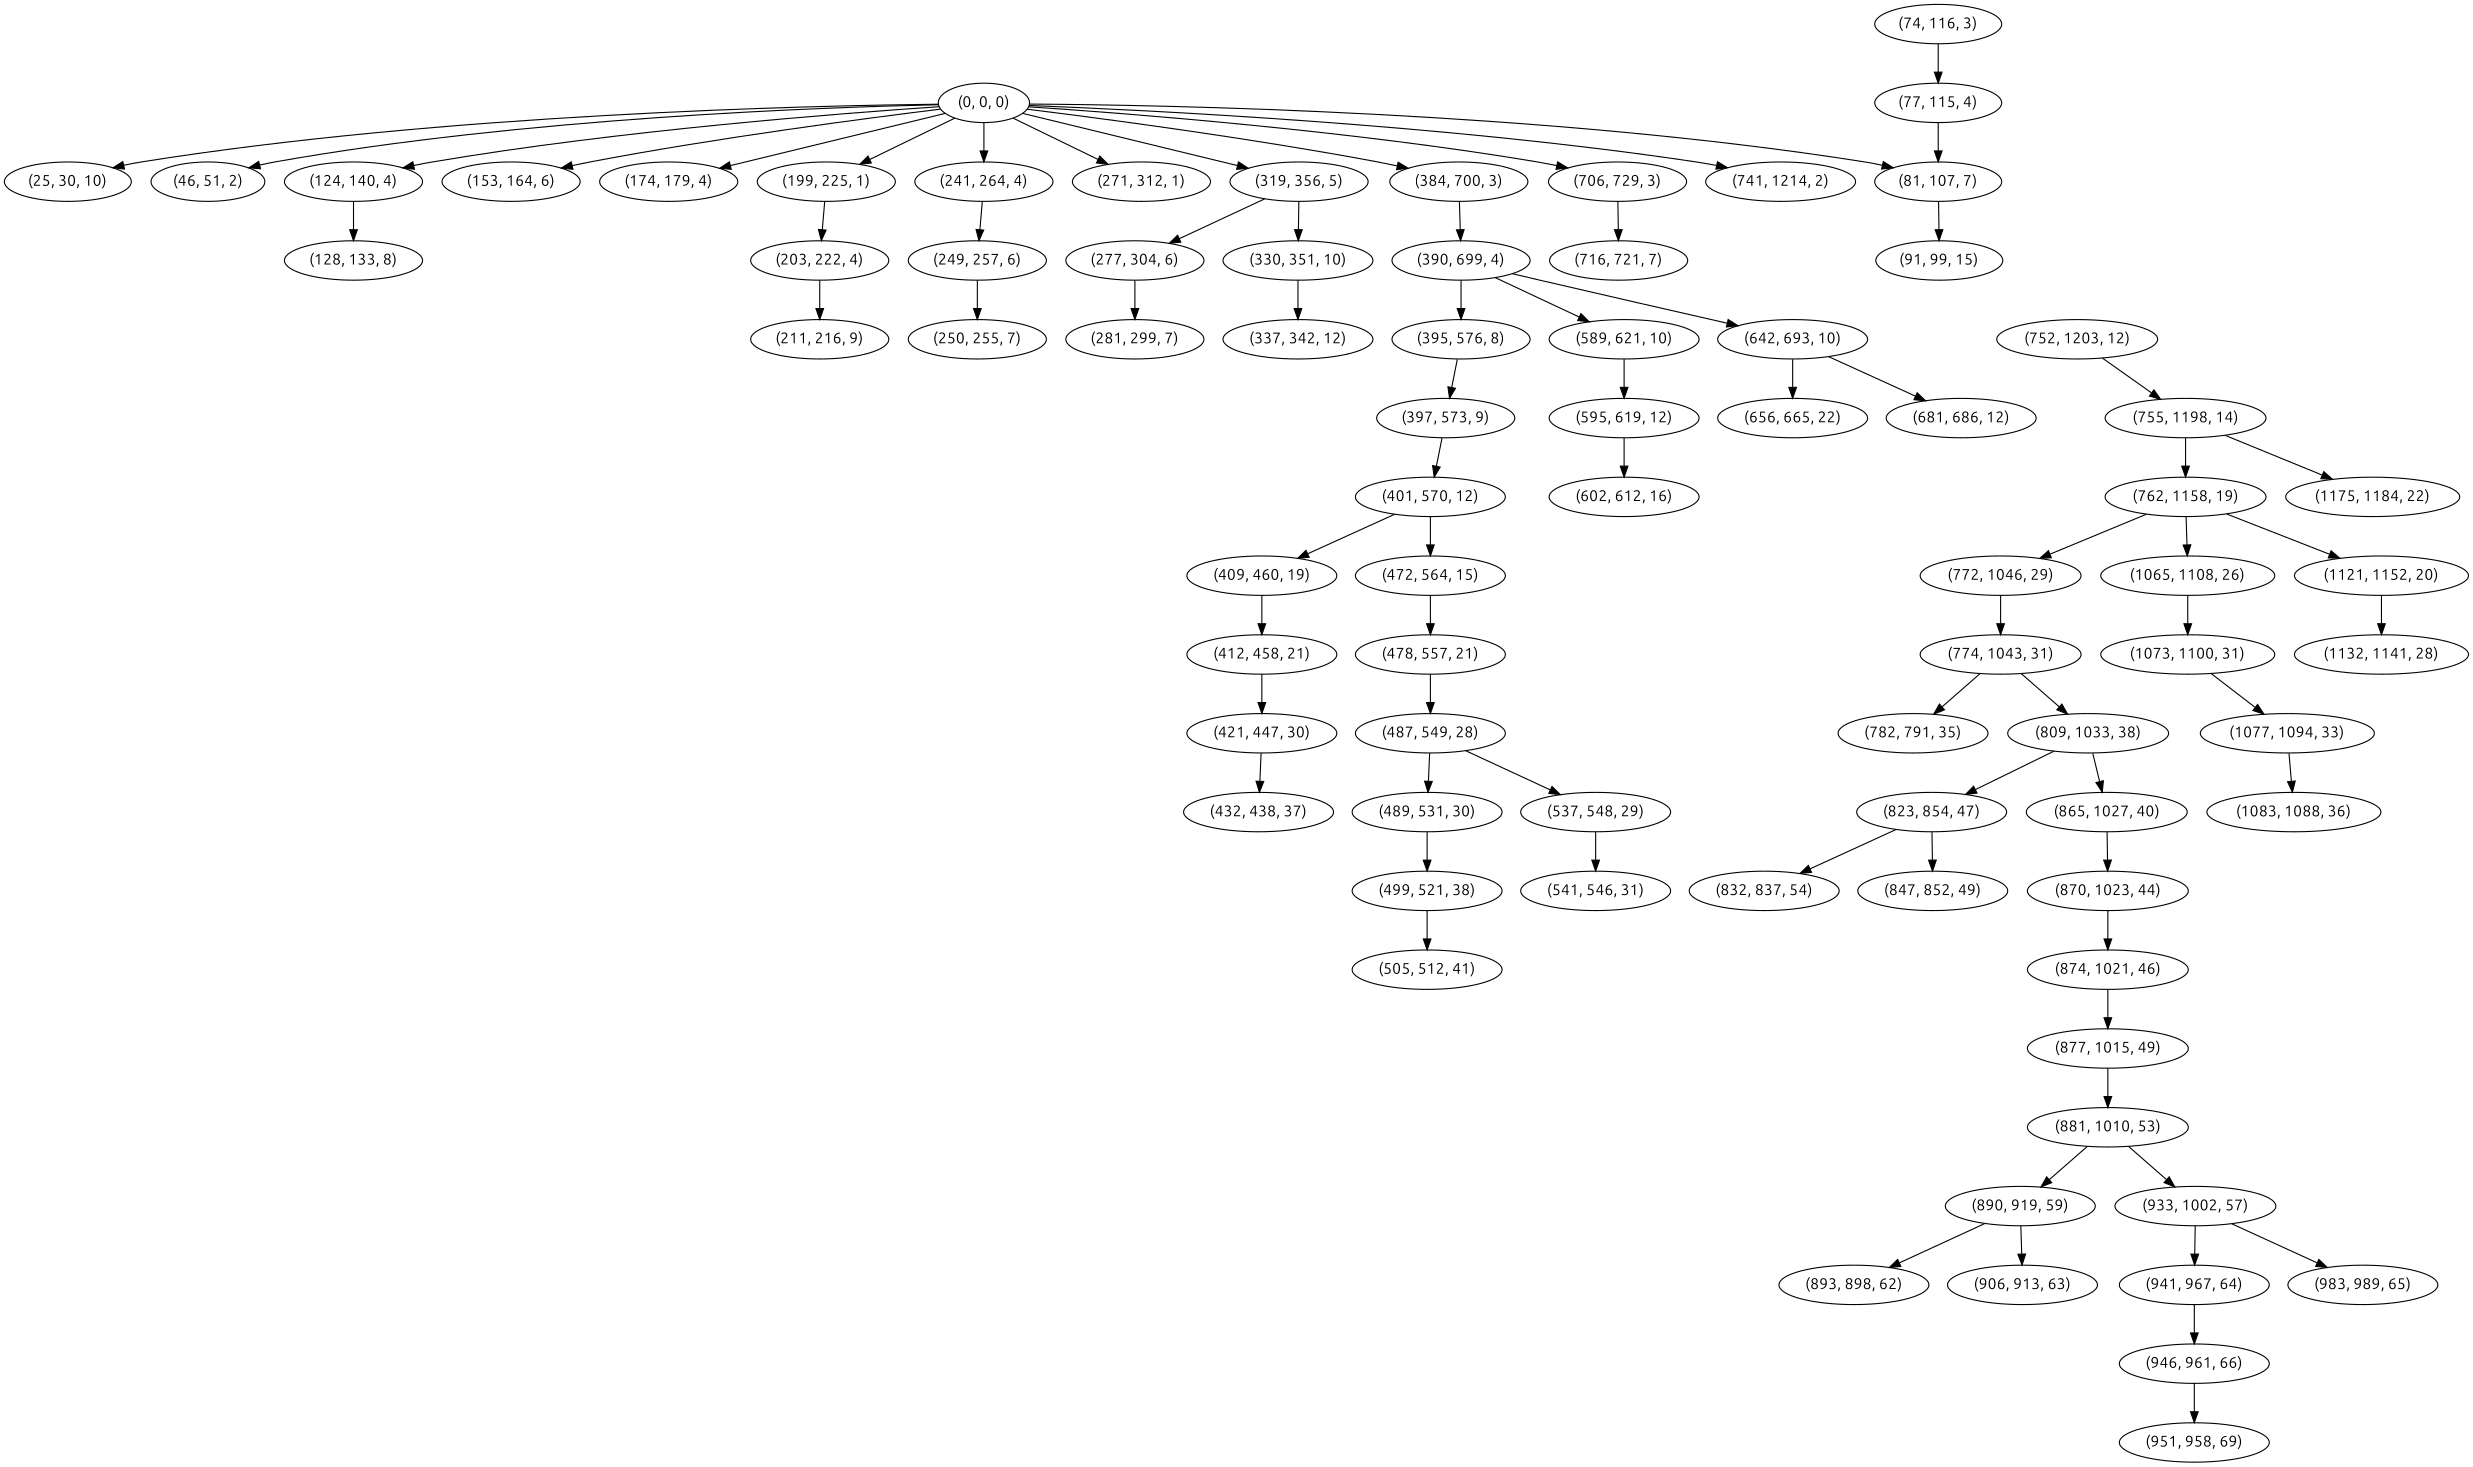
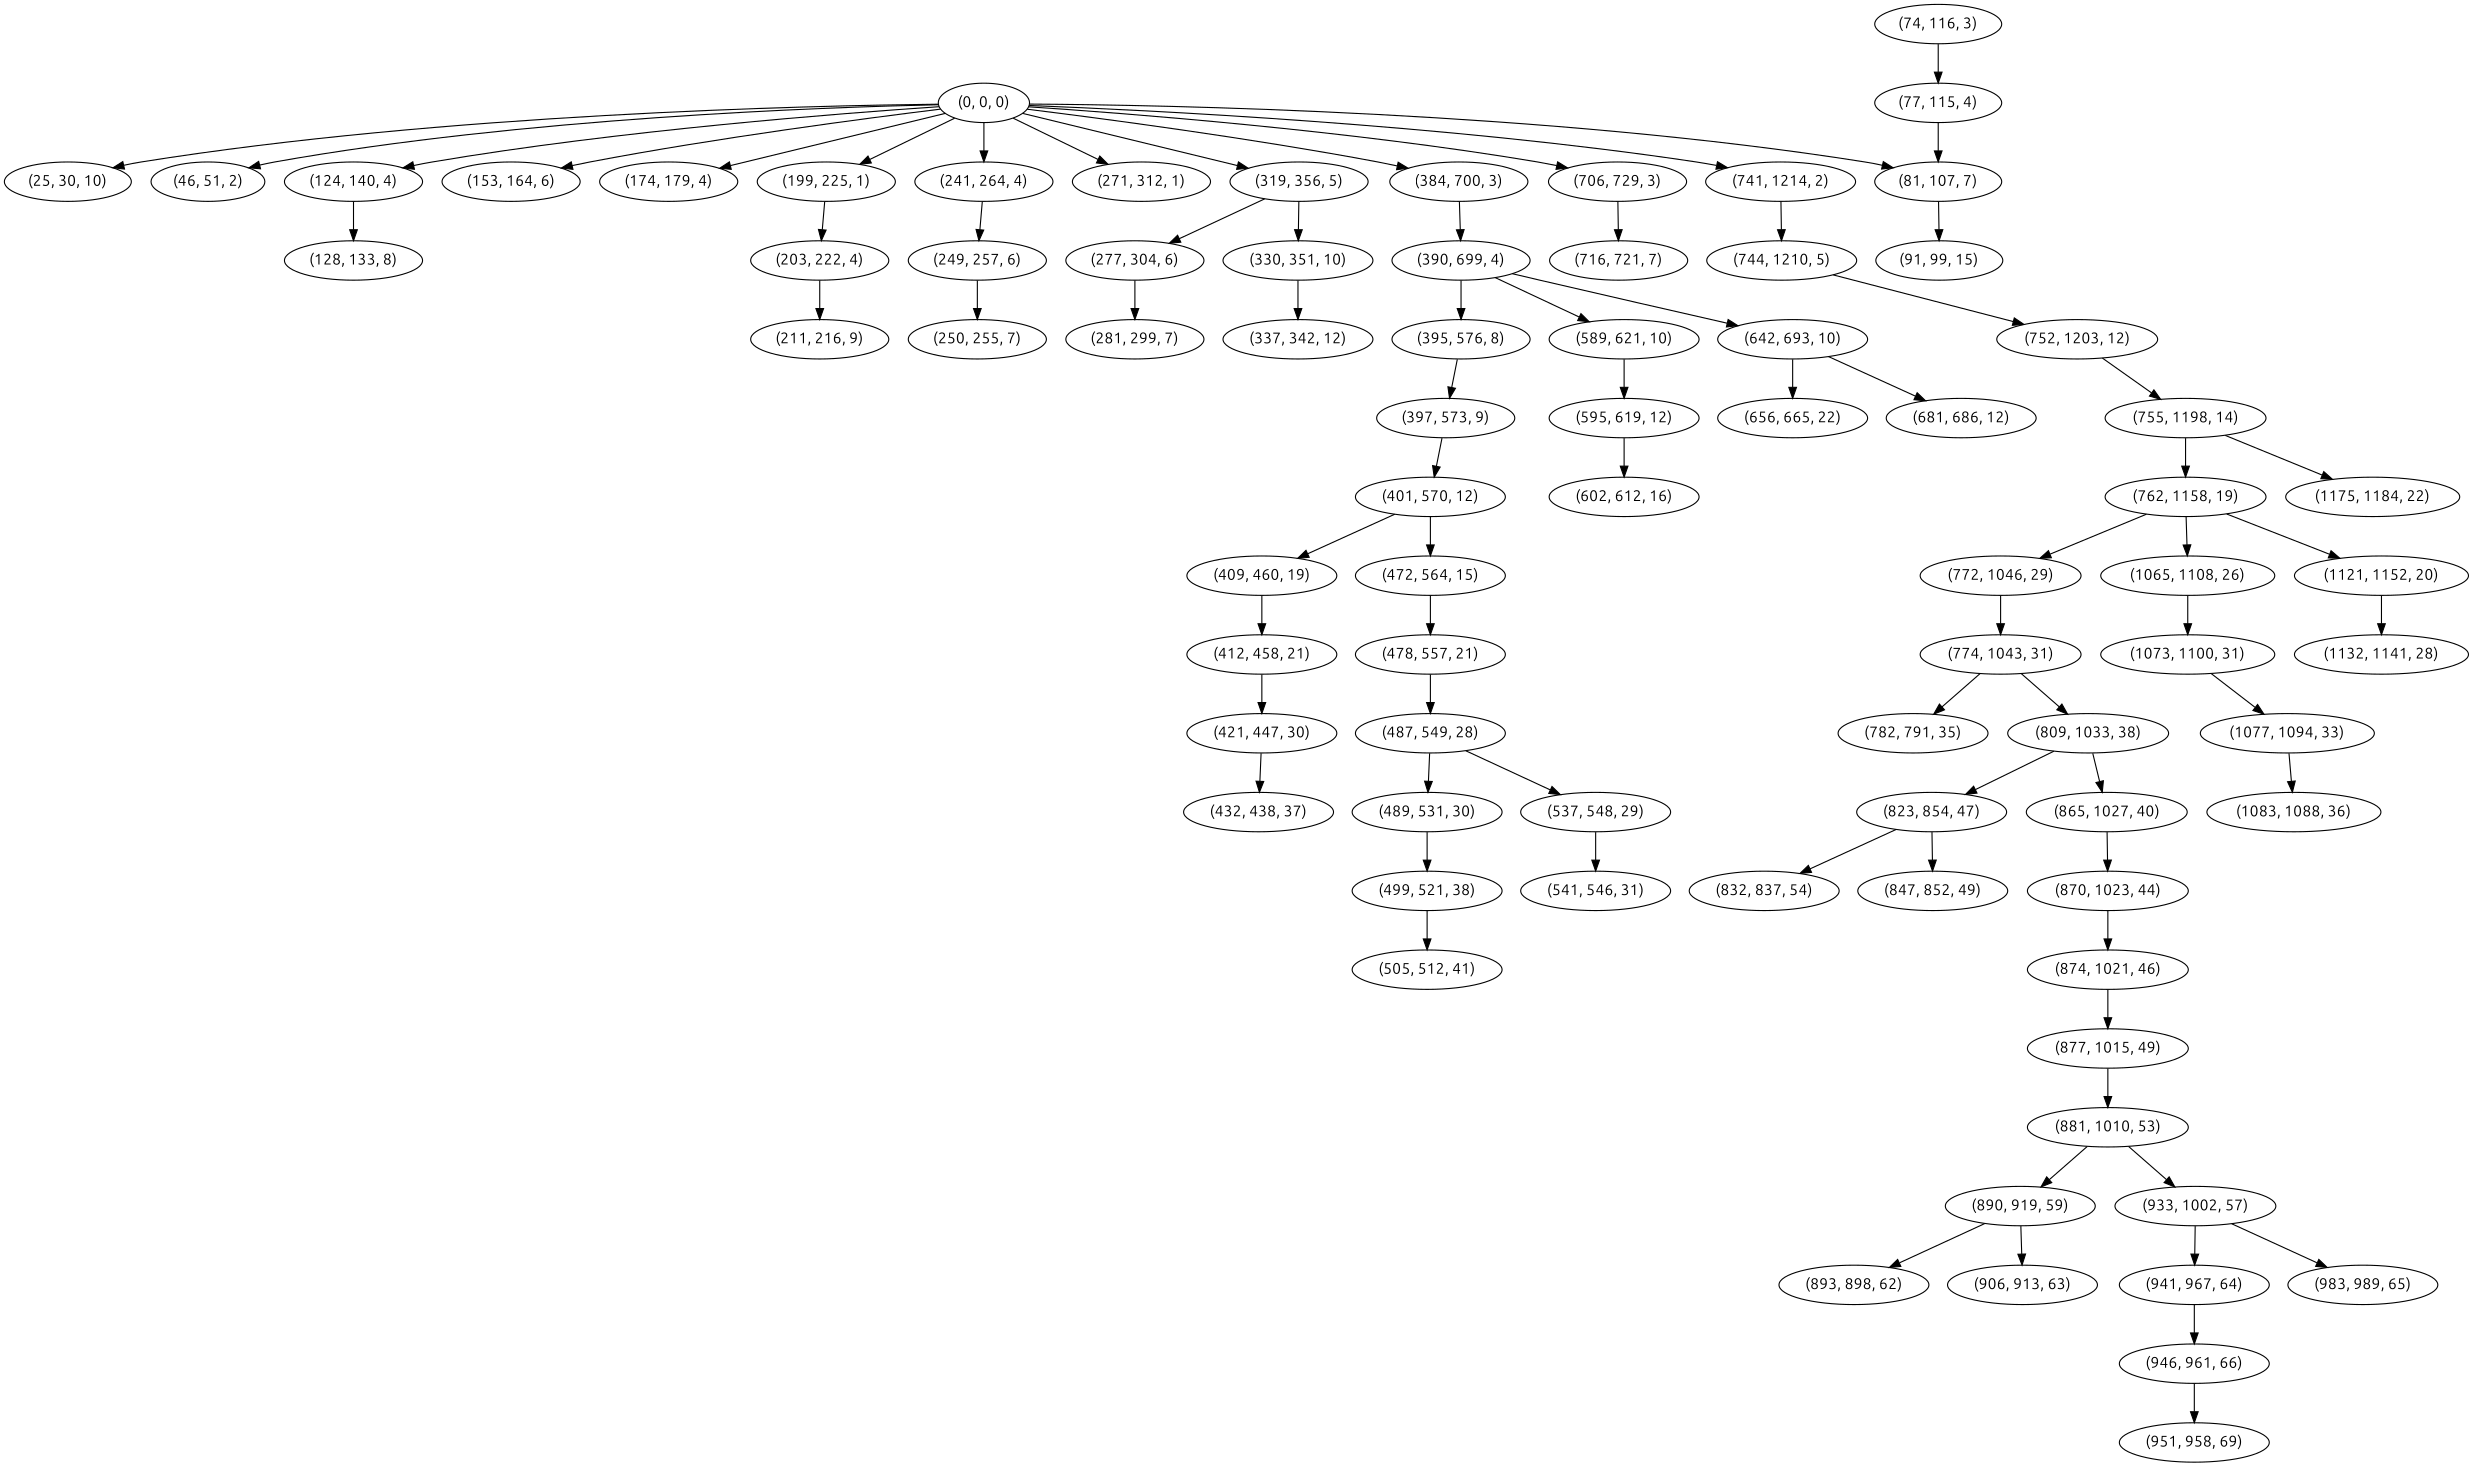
none -> (1782, 260)
